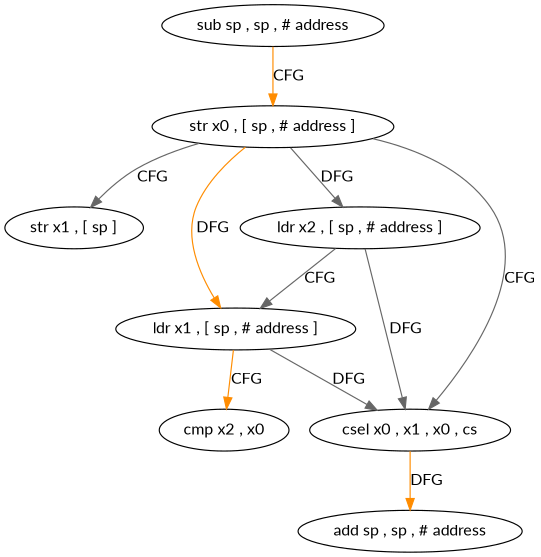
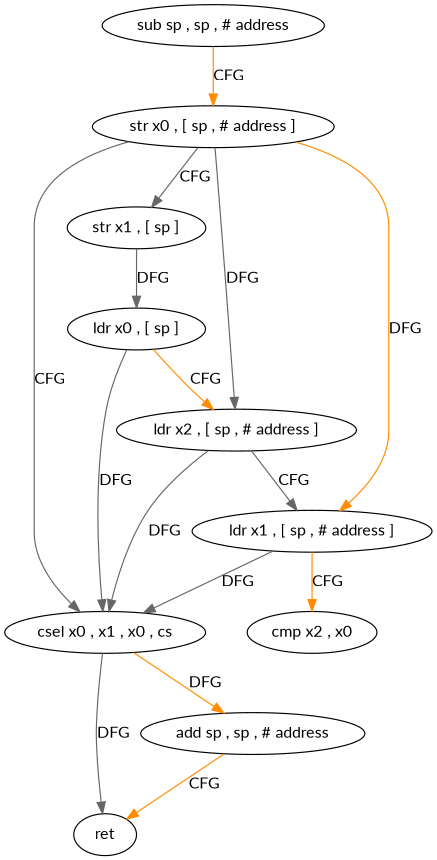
none -> (137, 329)
none -> (105, 835)
